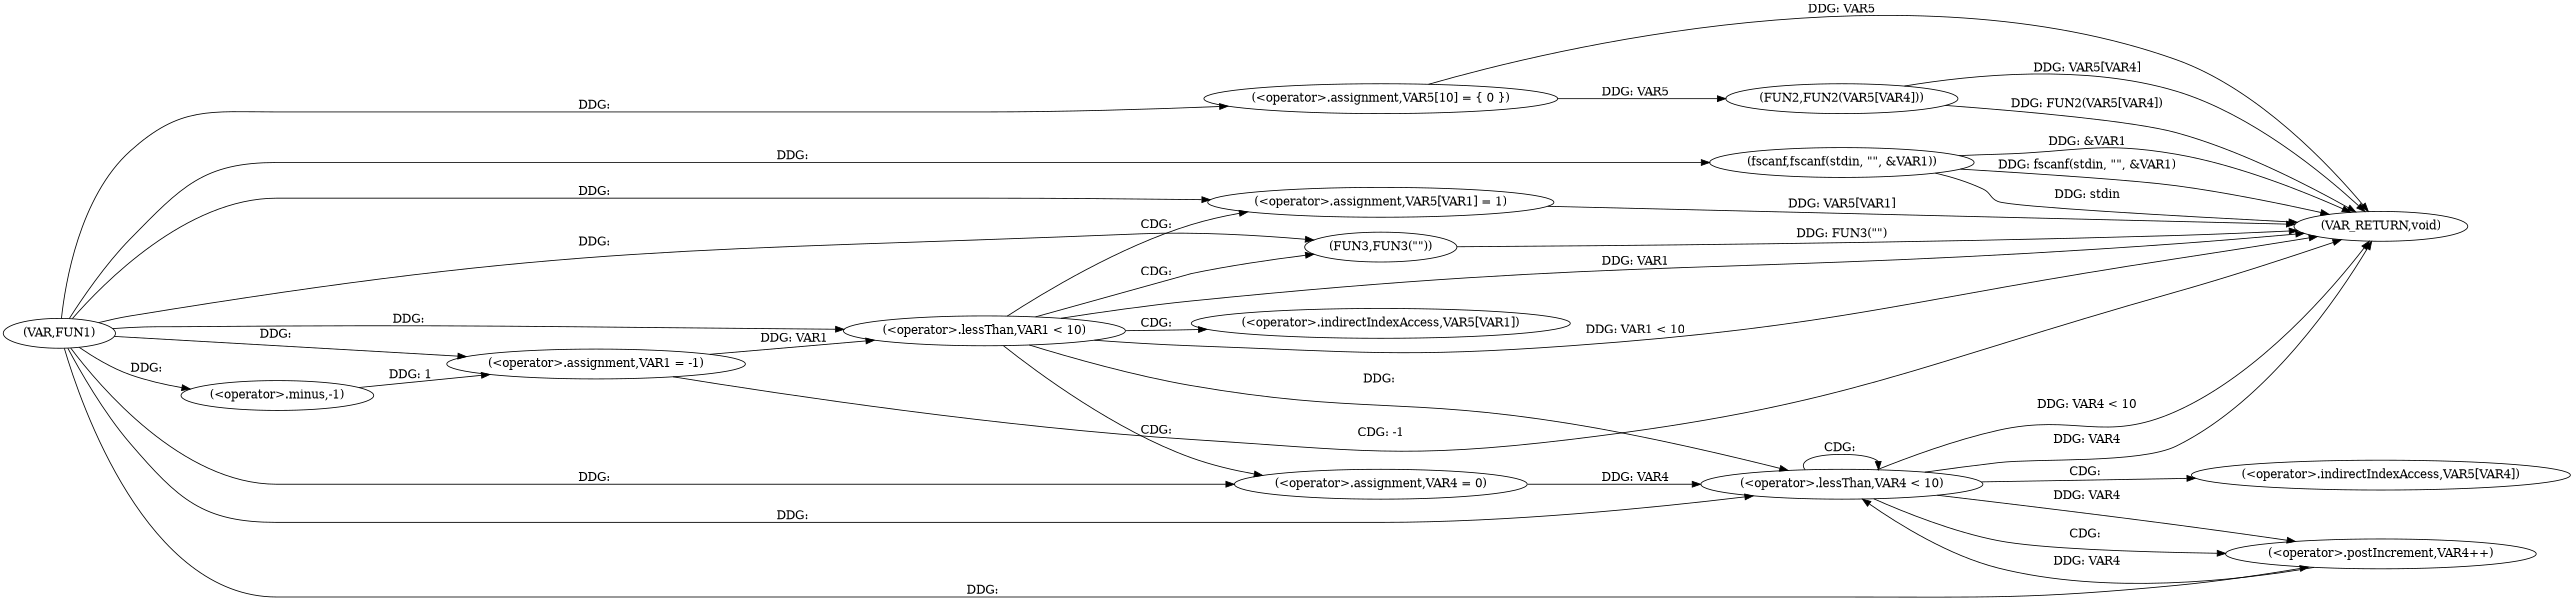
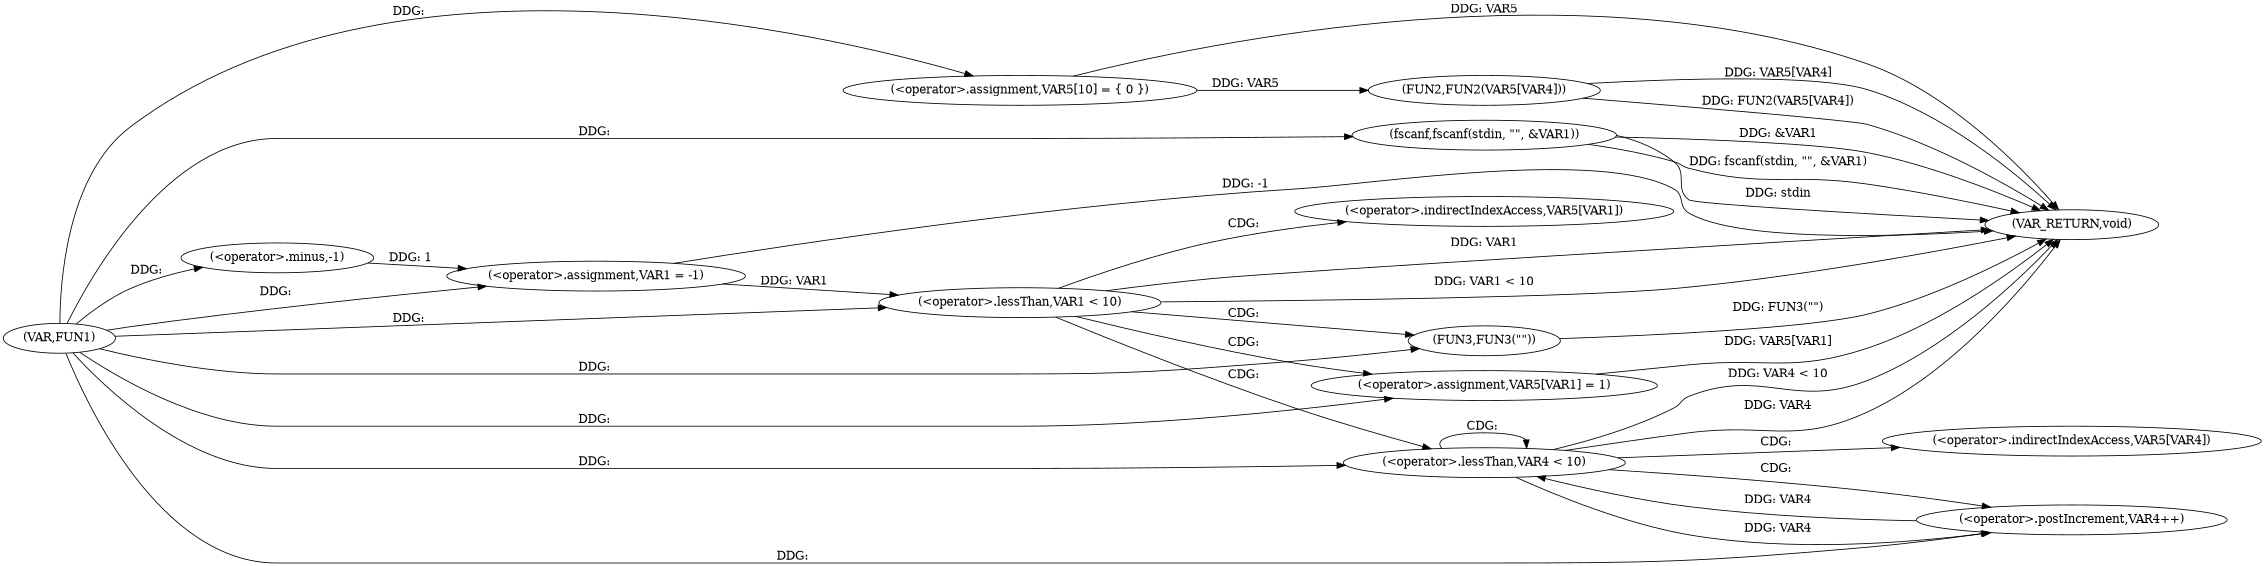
(1381, 379) -> (1246, 375)
(1381, 433) -> (1246, 184)
(1381, 484) -> none
